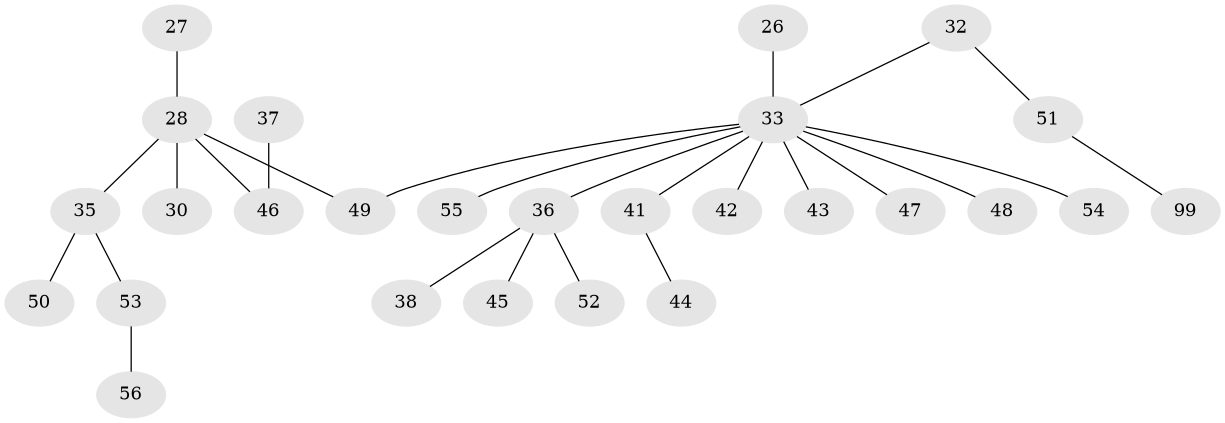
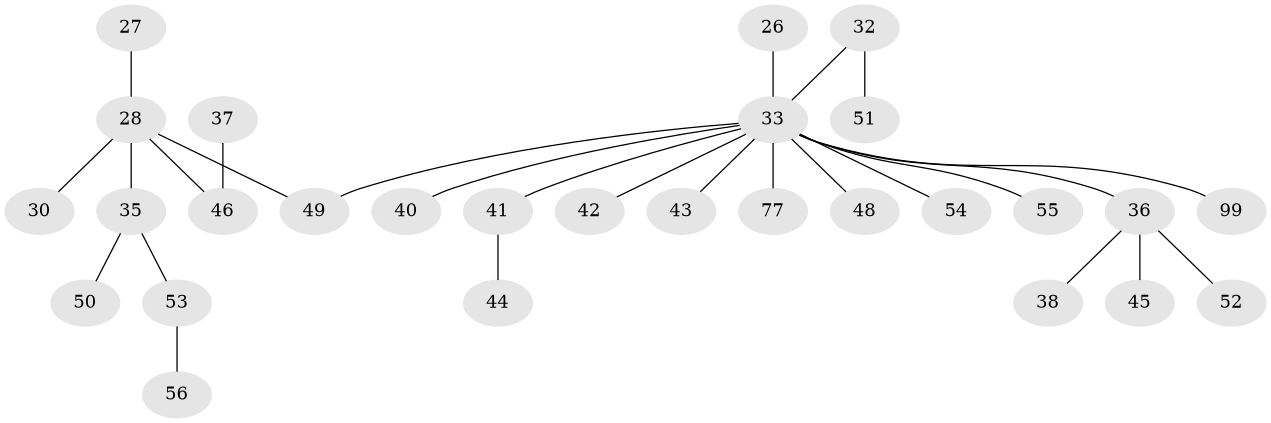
(1117, 166) -> (1033, 166)
none -> (406, 211)
(911, 211) -> (773, 211)
